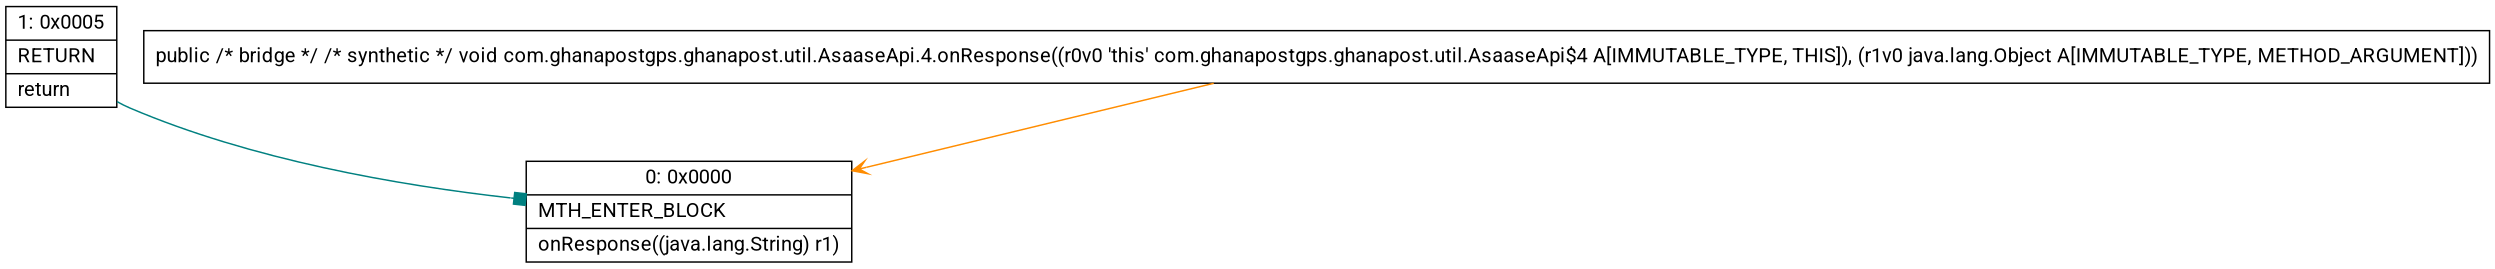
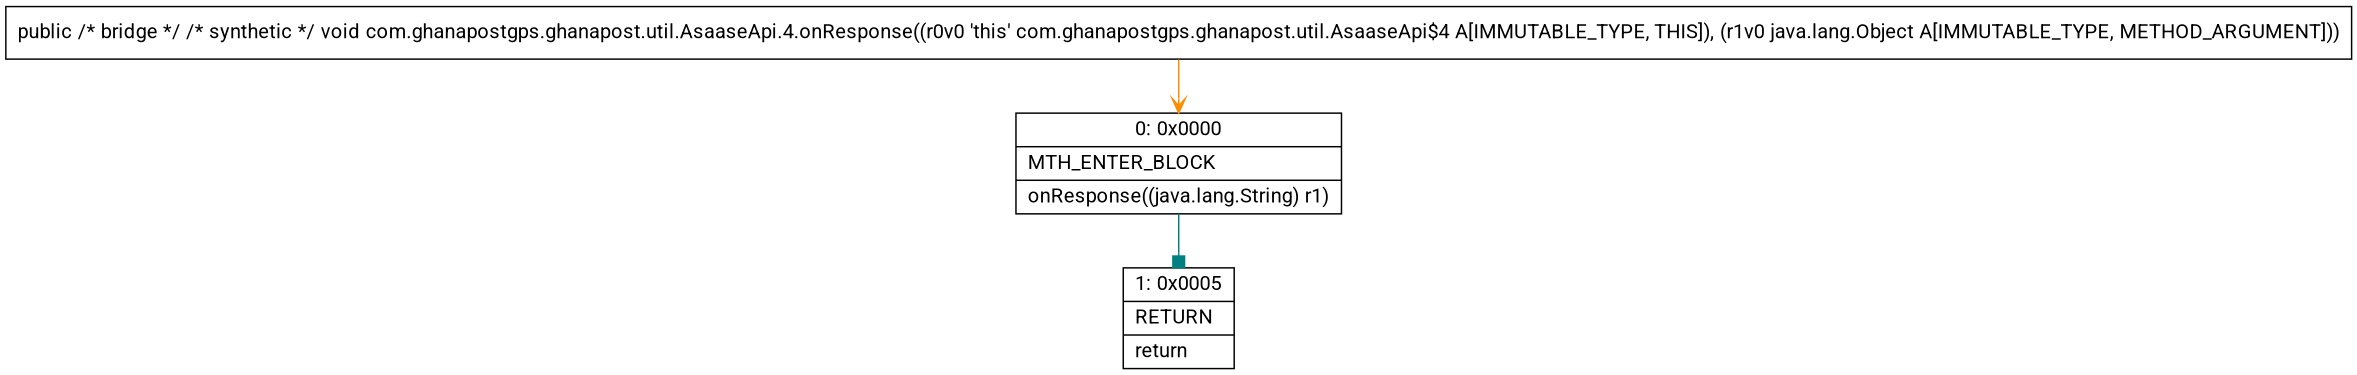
(310, 164) -> (1179, 234)
